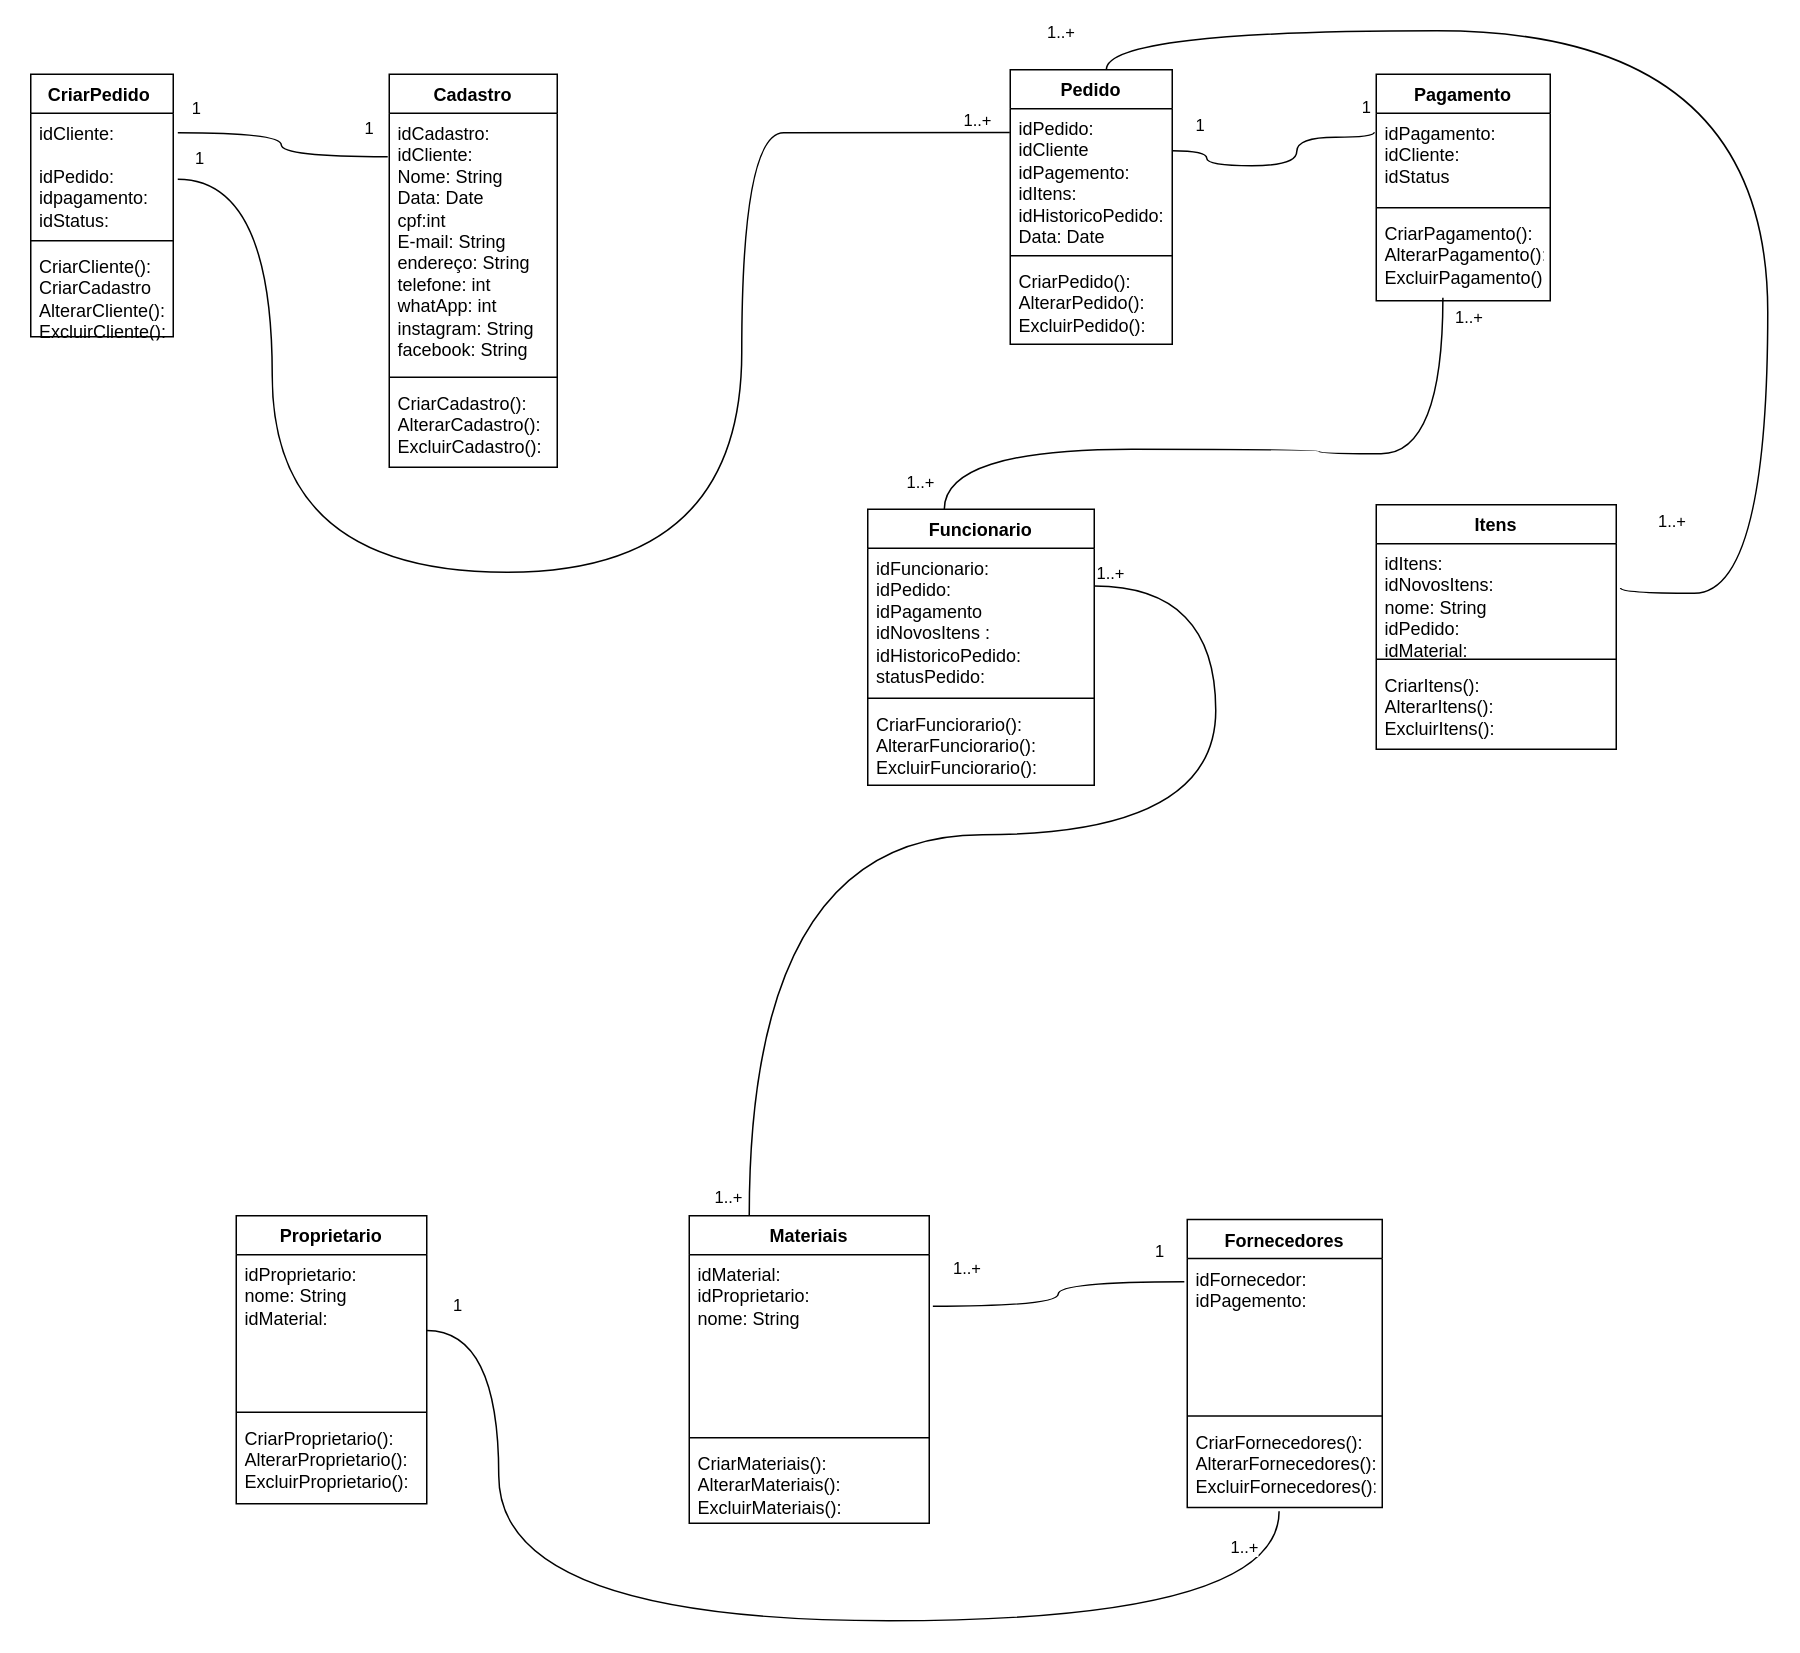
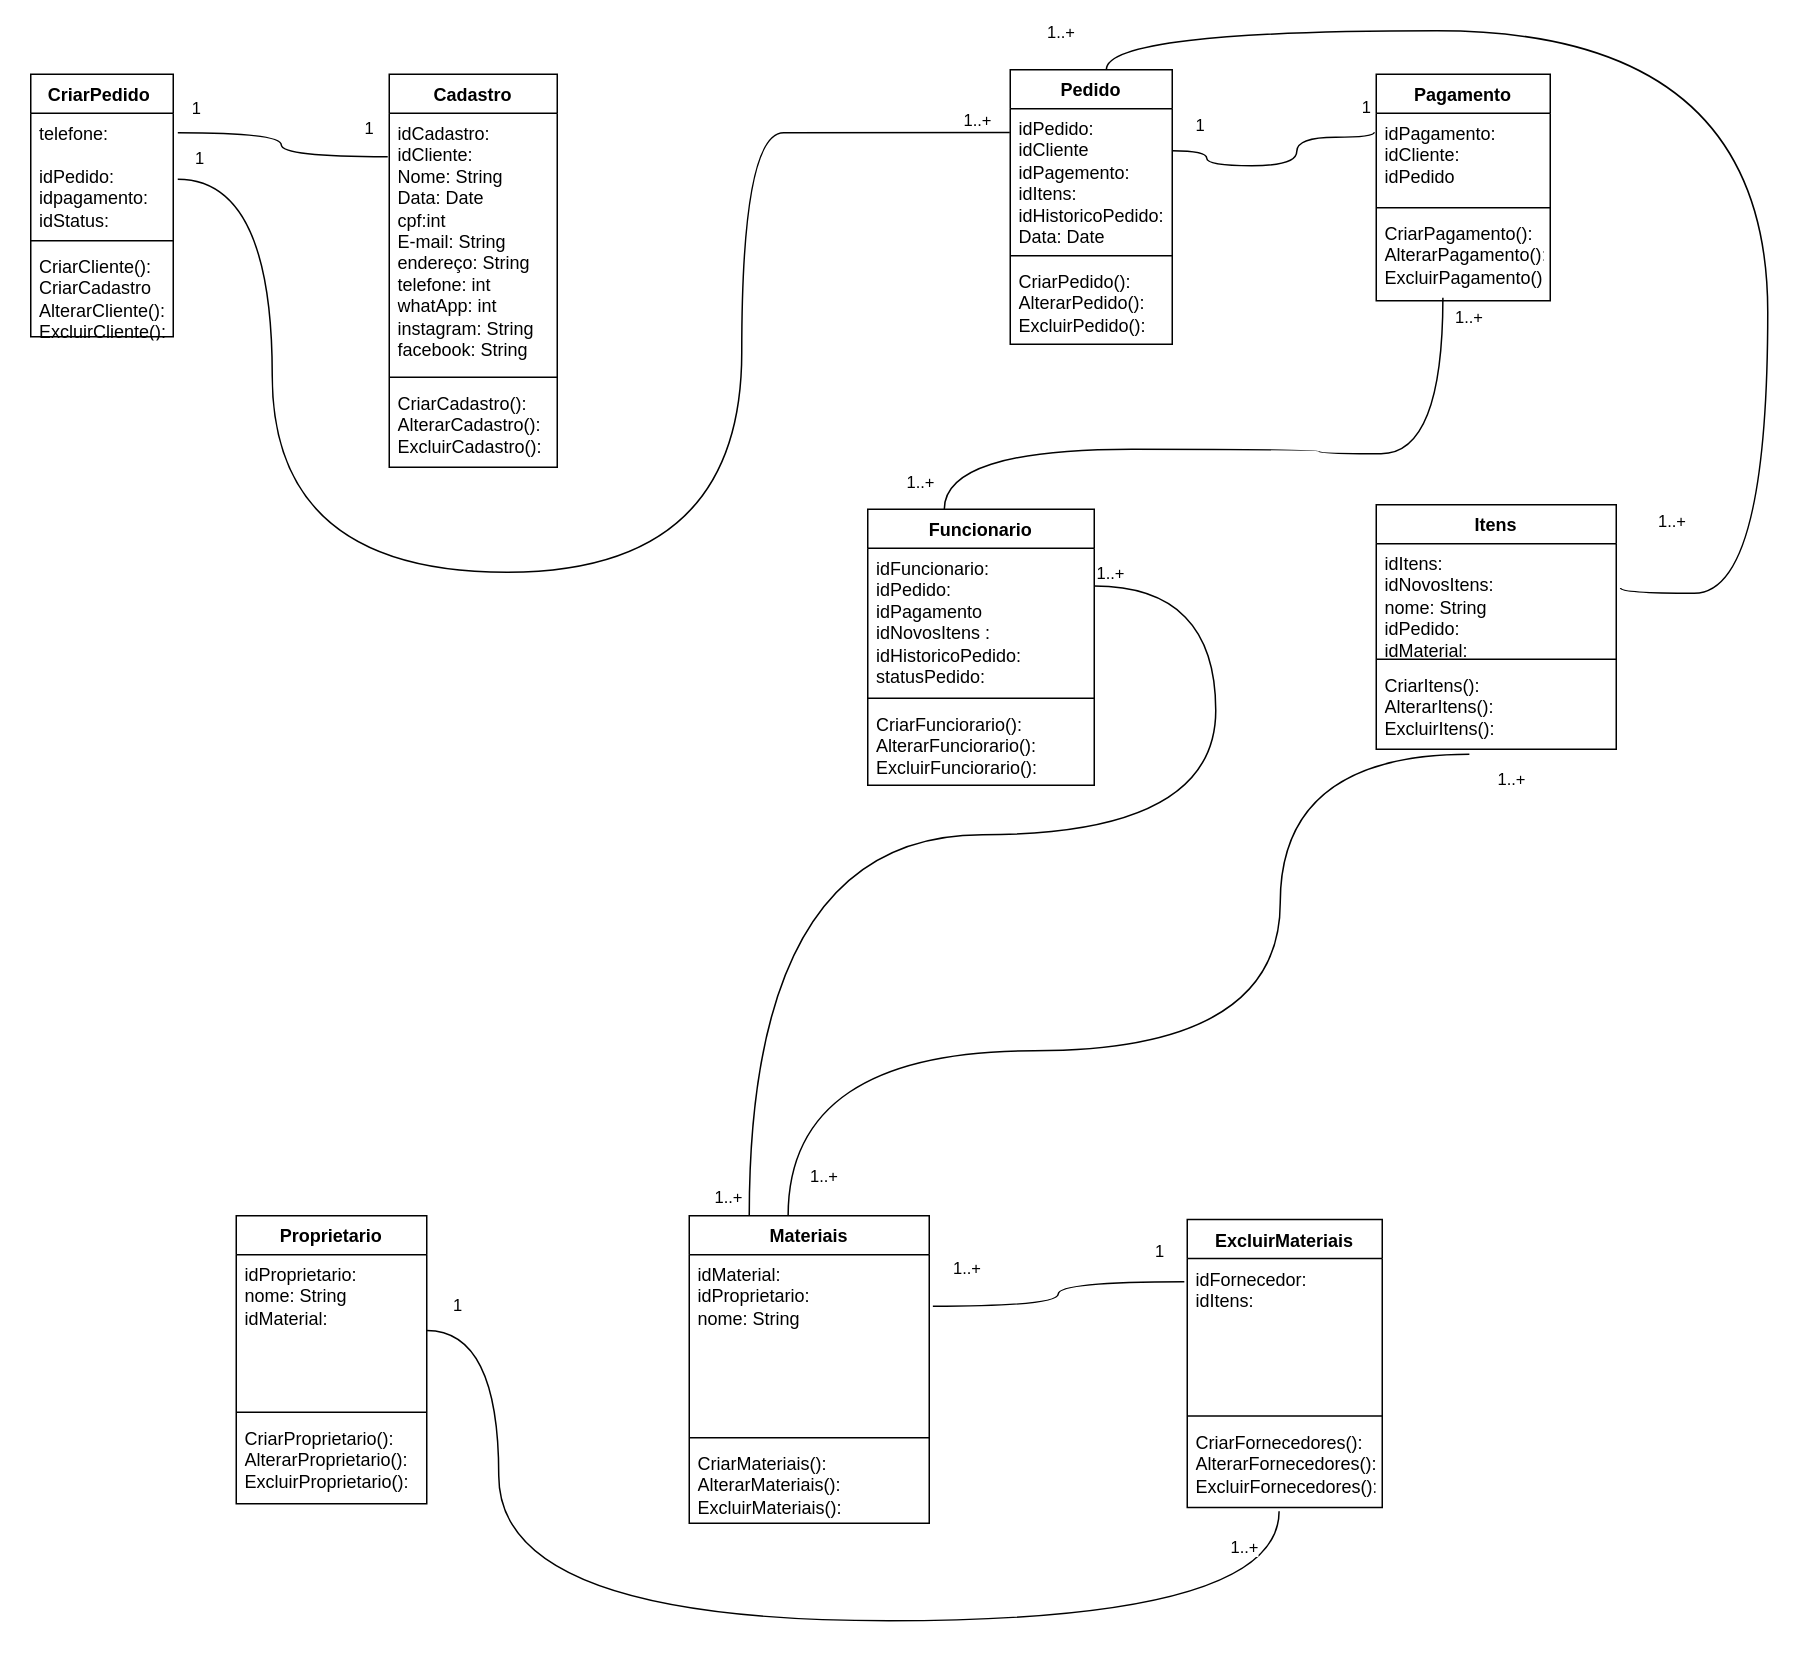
(1441, 156) -> (1441, 156)
(96, 167) -> (96, 167)
none -> (1163, 1036)
(1285, 1242) -> (1285, 1242)
(1257, 1291) -> (1257, 1291)
